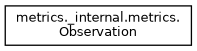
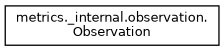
(98, 26) -> (112, 26)
